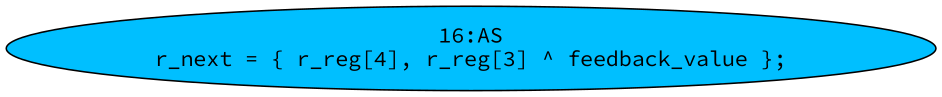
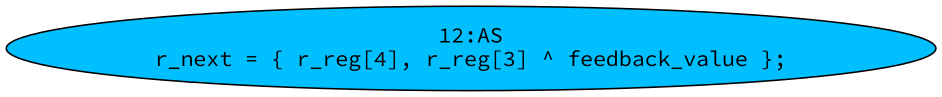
(471, 48) -> (471, 48)
